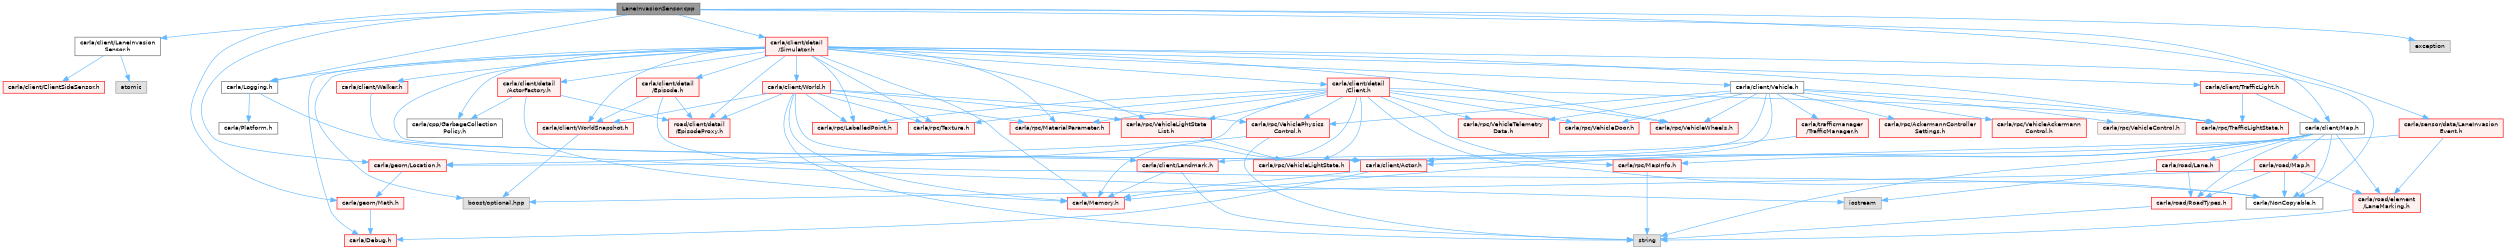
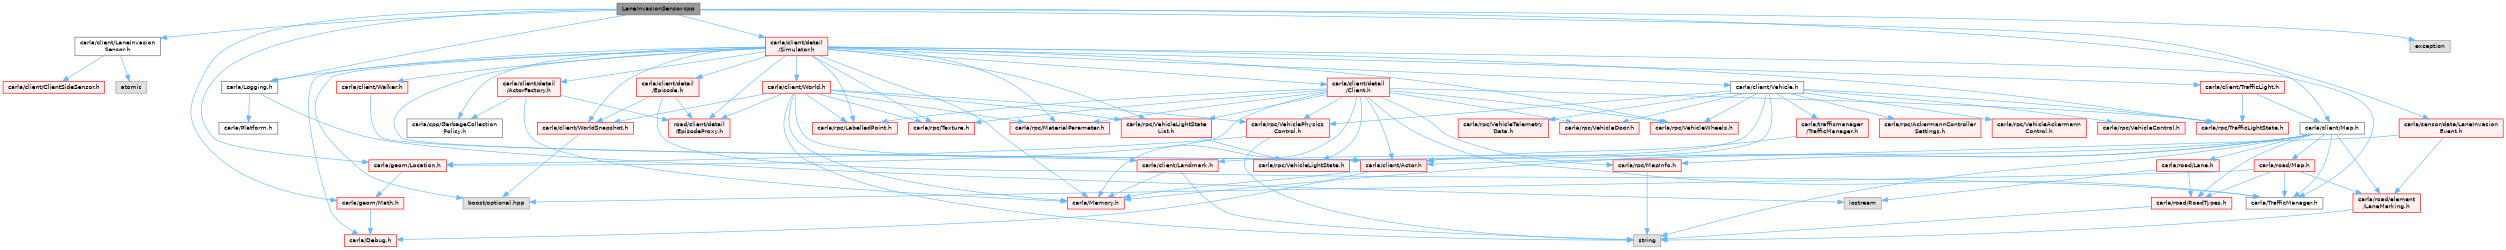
(1428, 107) -> (1381, 124)
(2141, 128) -> (2141, 128)
(2285, 203) -> (2285, 203)
